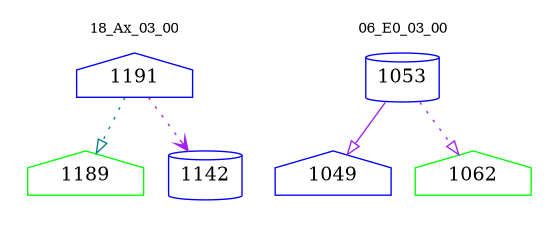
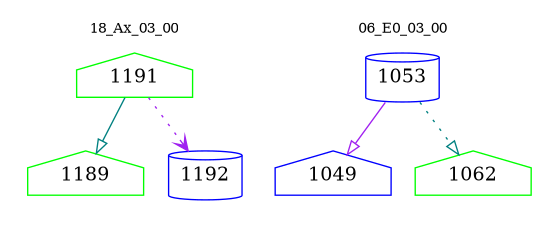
(135, 78) -> (135, 78)
(114, 119) -> (114, 119)
(435, 123) -> (435, 123)
(205, 175) -> (205, 175)
